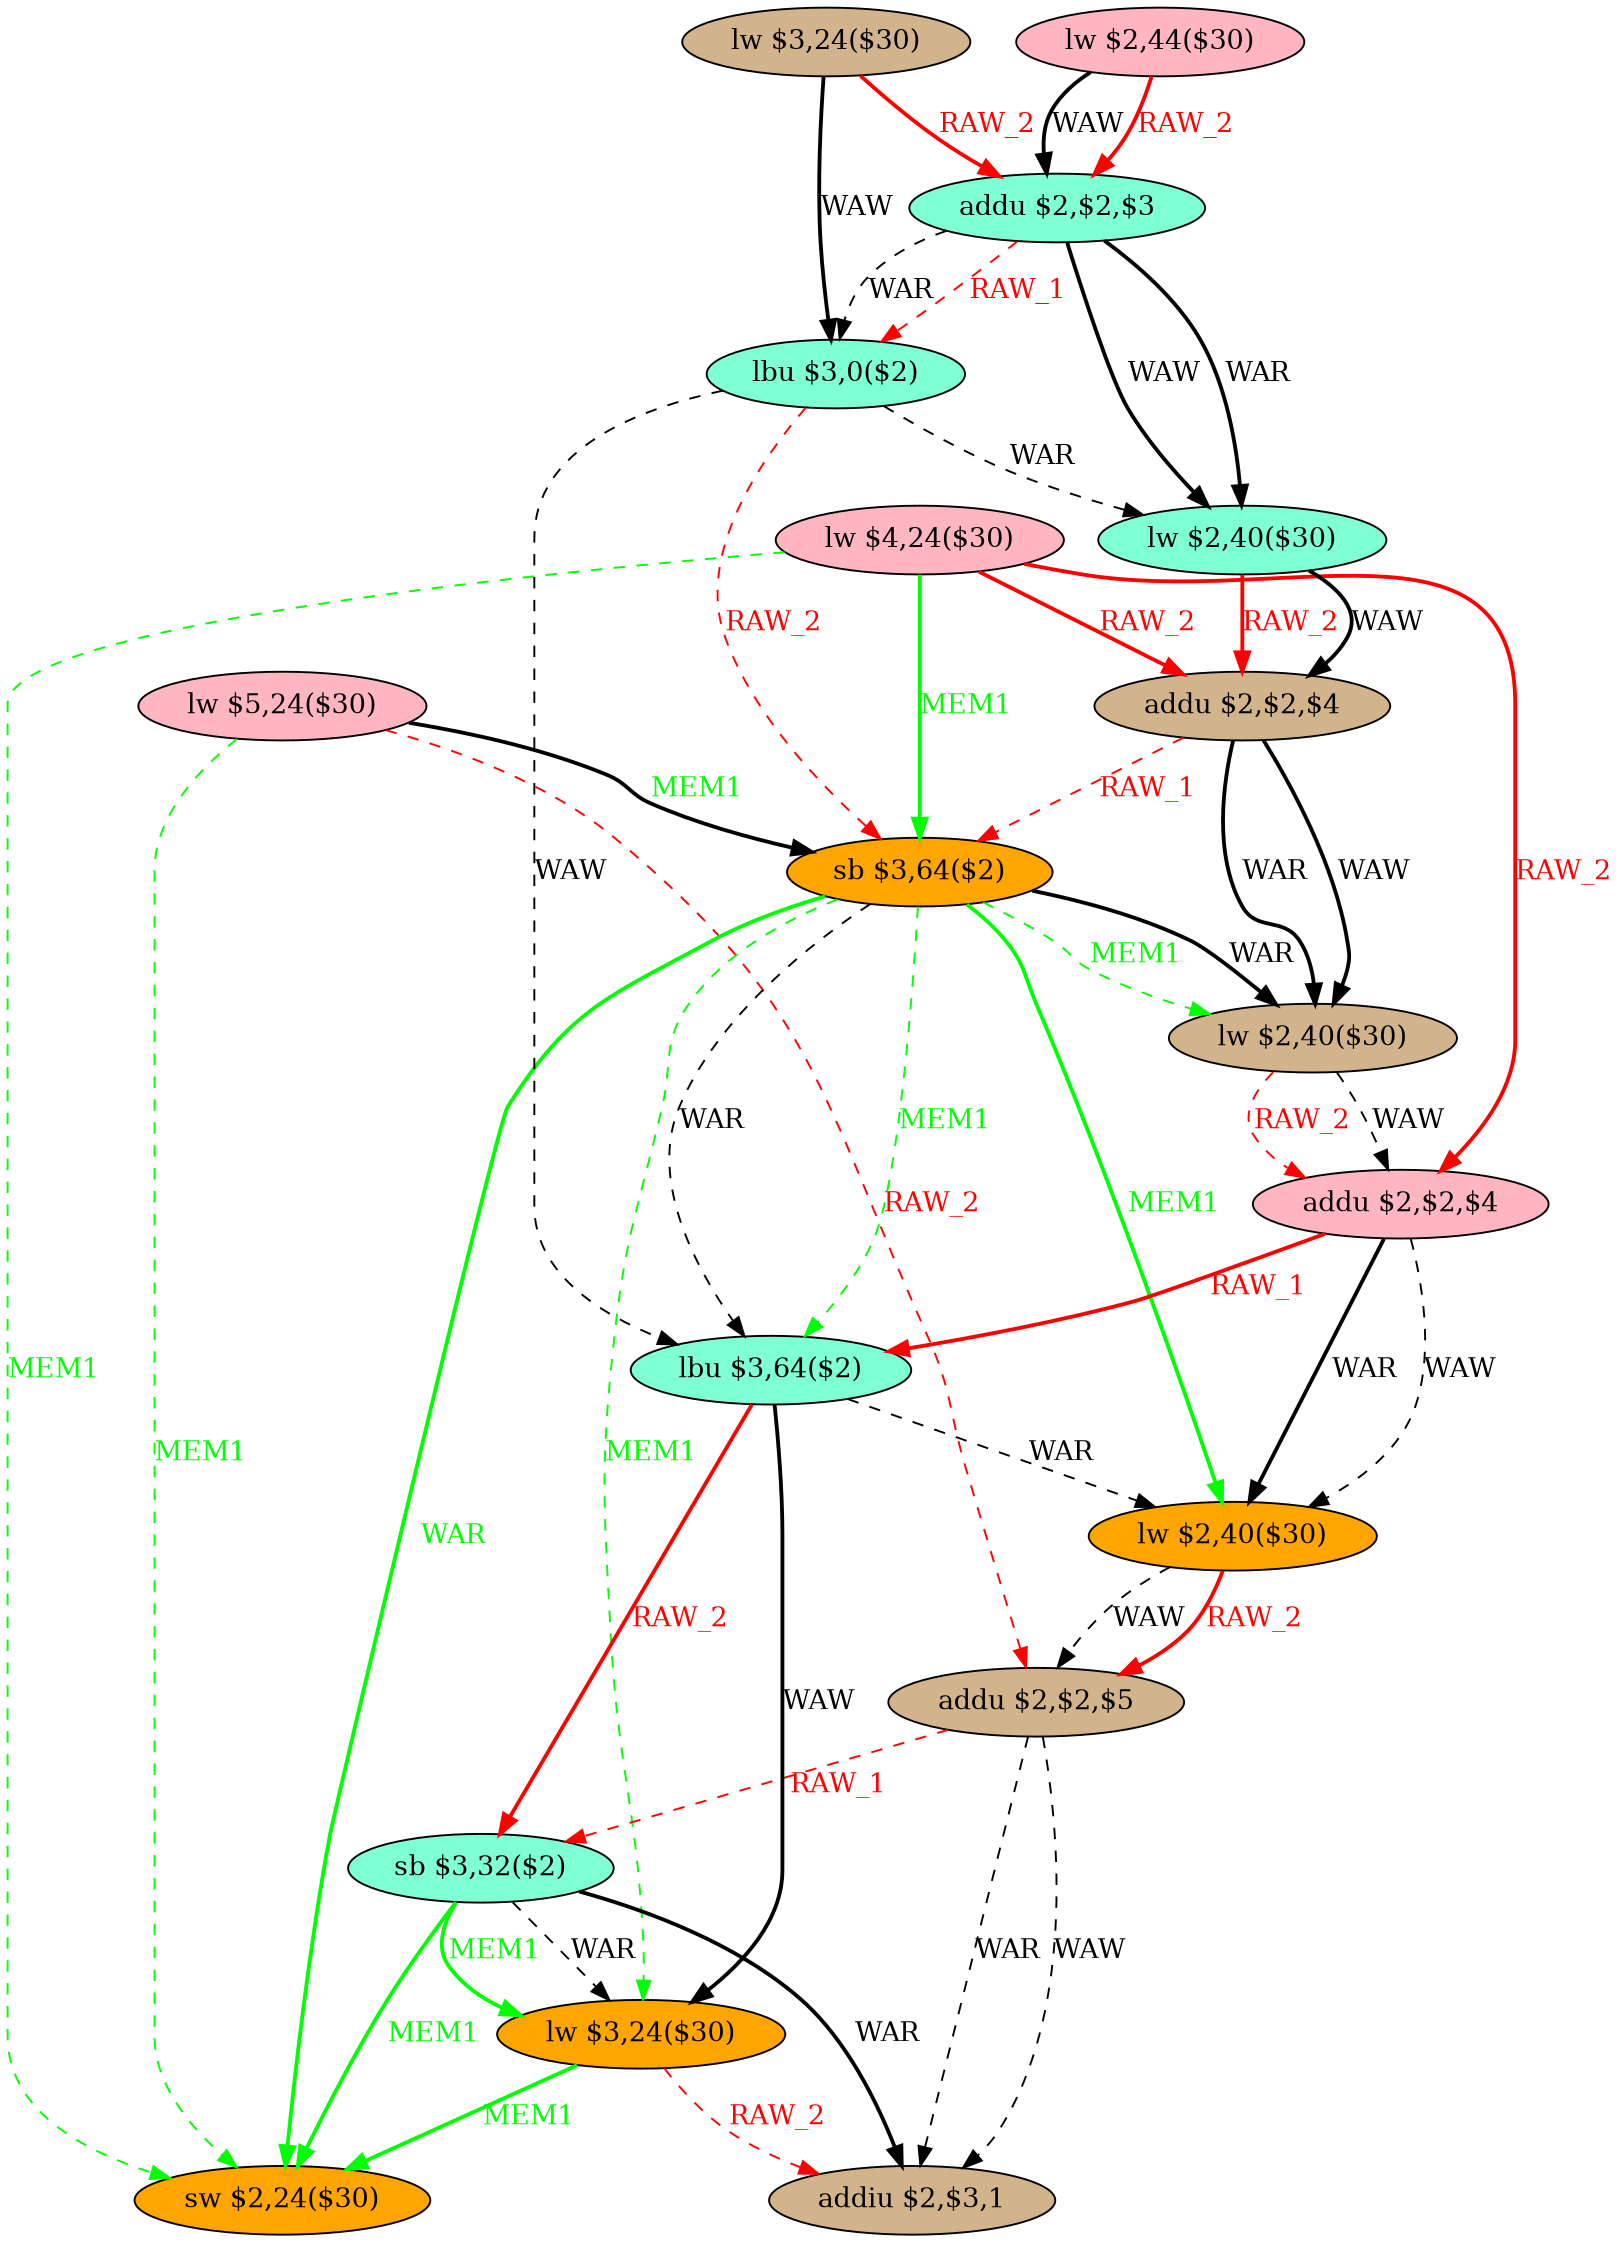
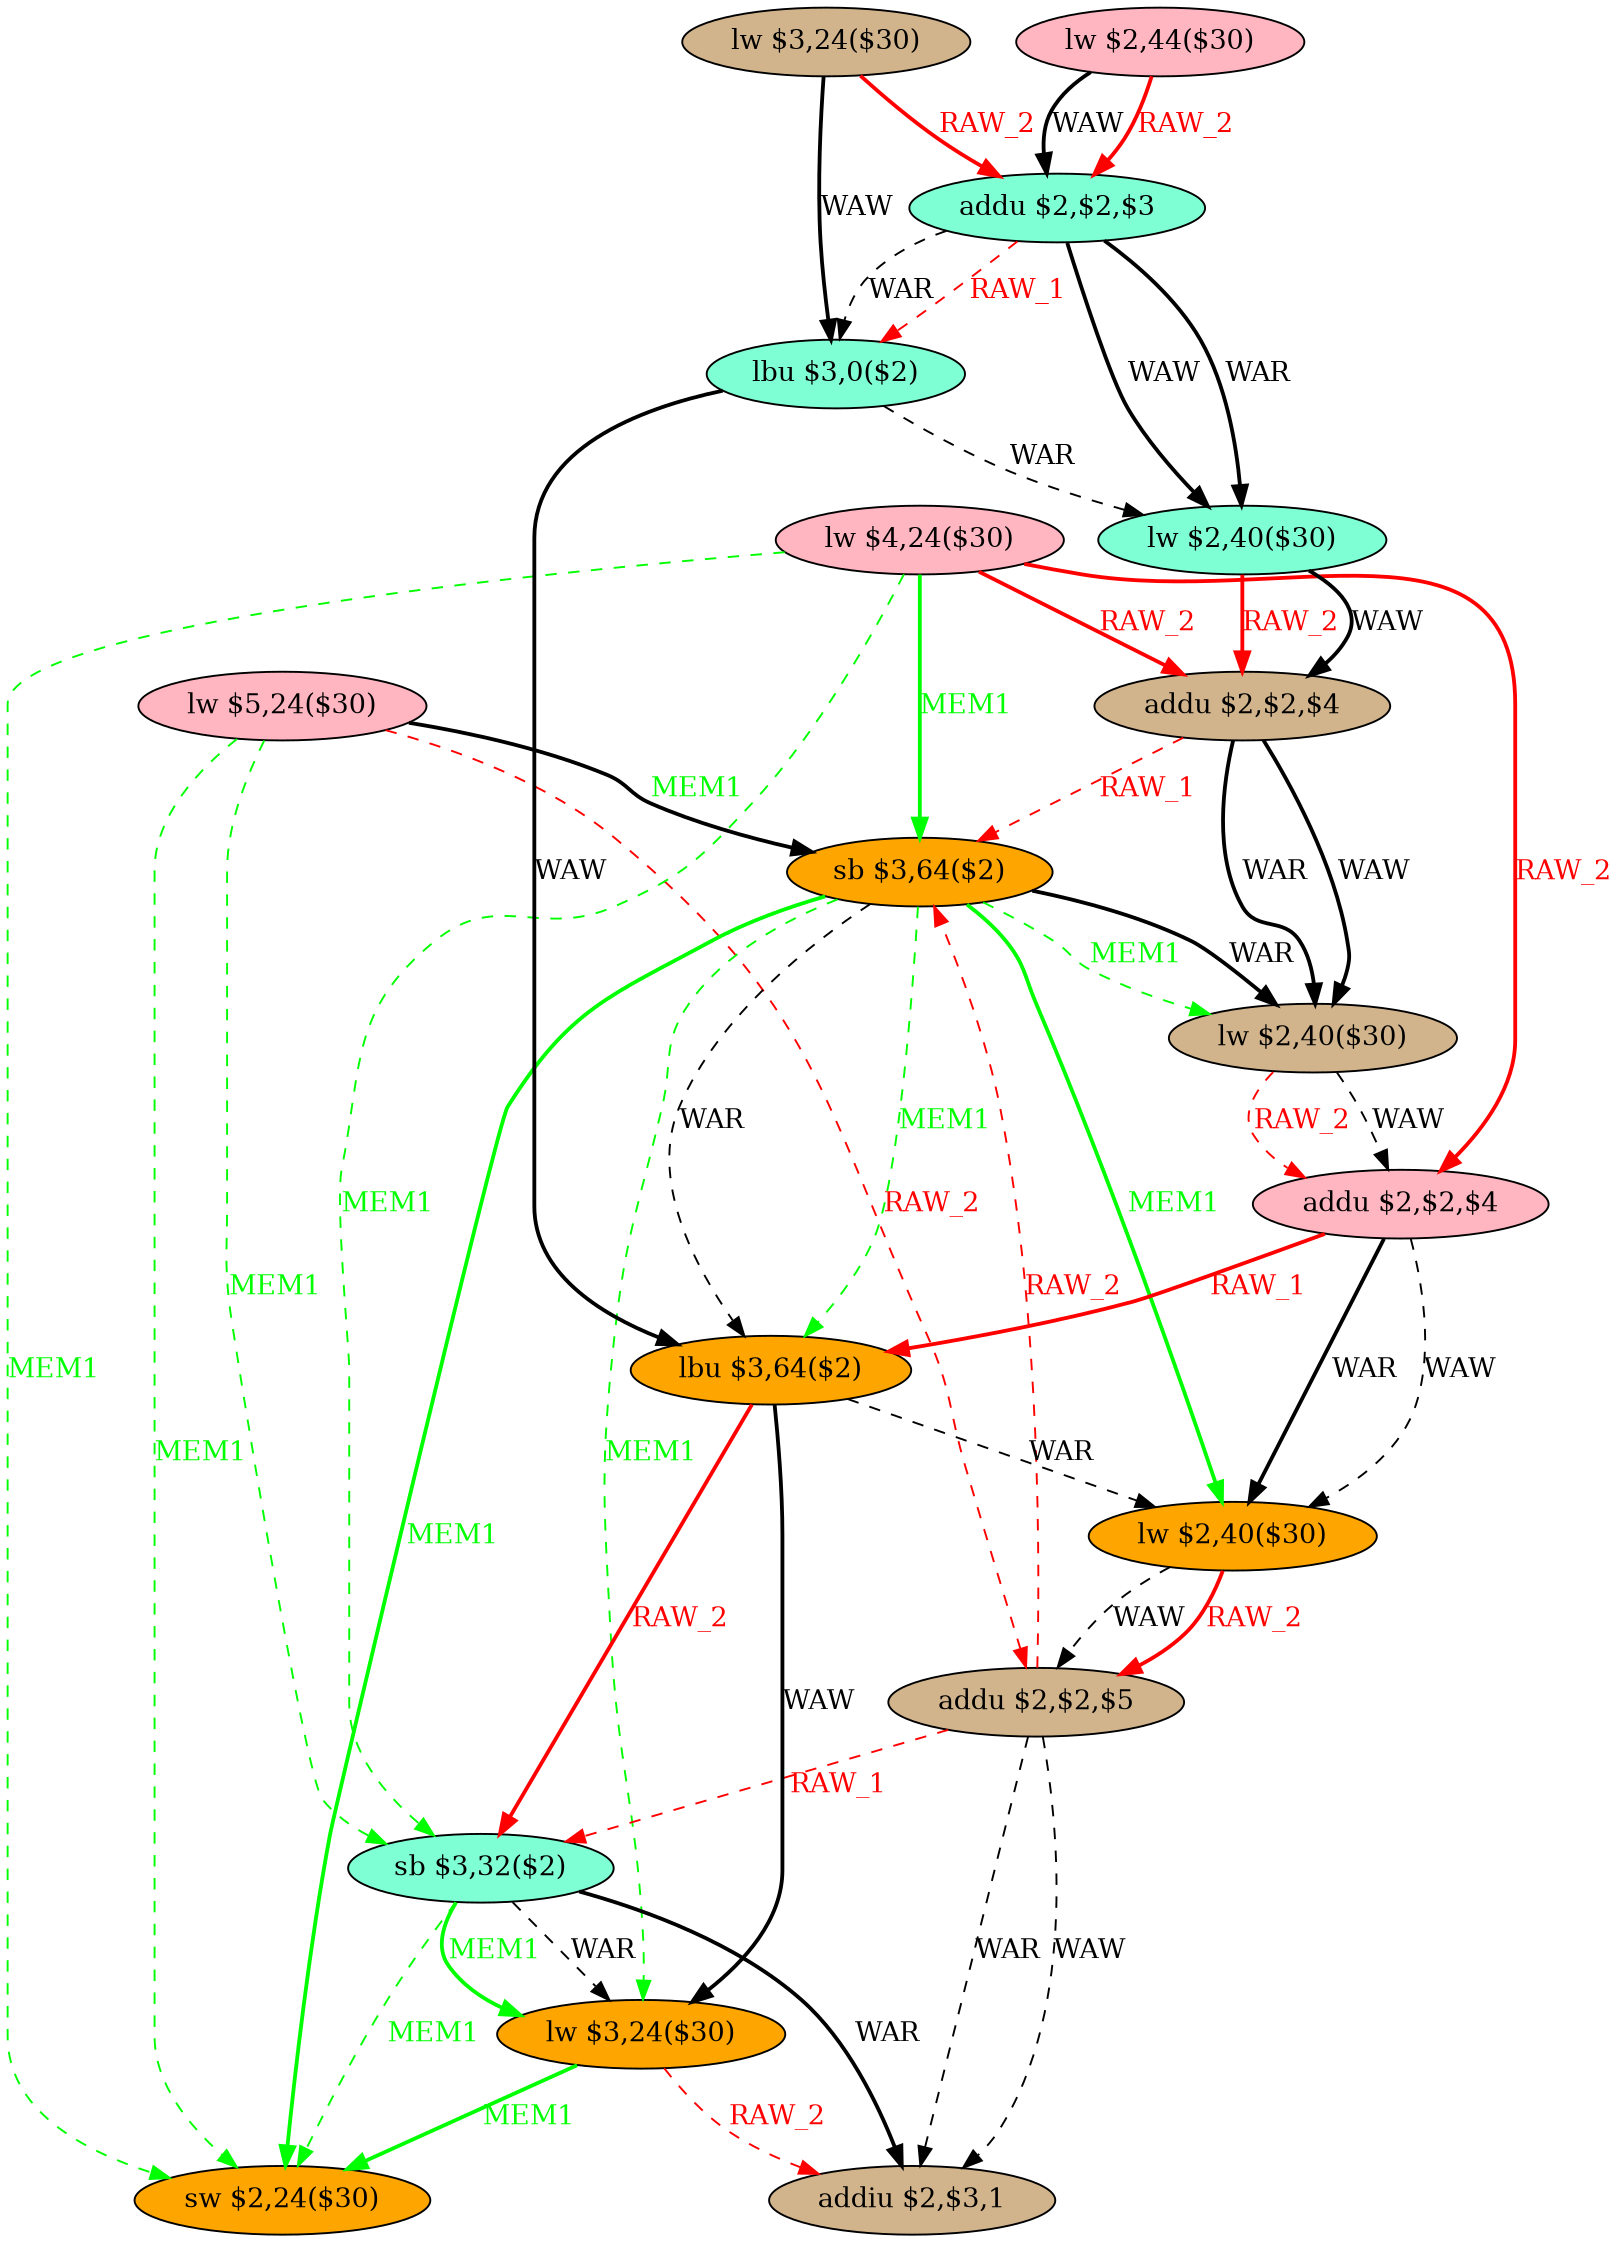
(723, 629) -> (1025, 1290)
(534, 839) -> (534, 839)
none -> (359, 1064)
none -> (229, 1301)
(771, 1370) -> (771, 1370)
(453, 1536) -> (453, 1536)
(374, 2021) -> (374, 2021)
